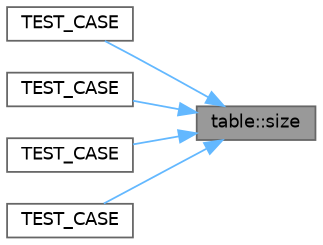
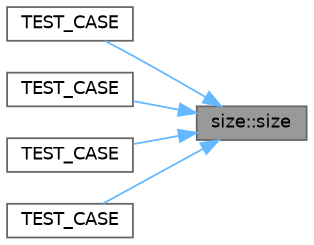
(256, 123) -> (252, 123)
